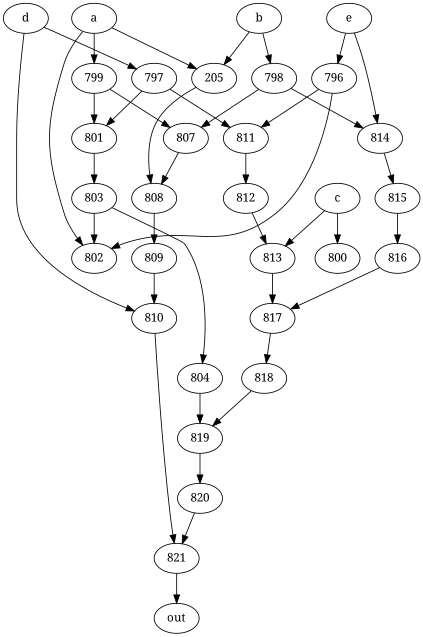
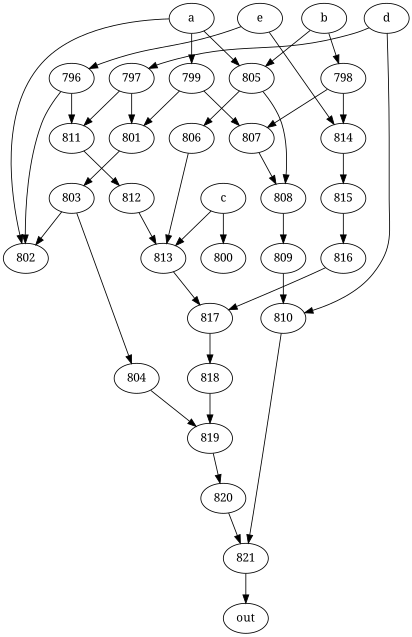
(214, 78) -> (252, 78)
none -> (192, 138)
